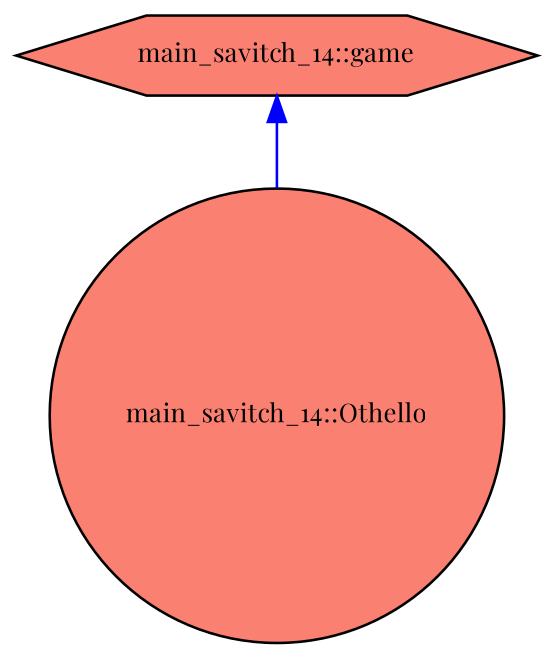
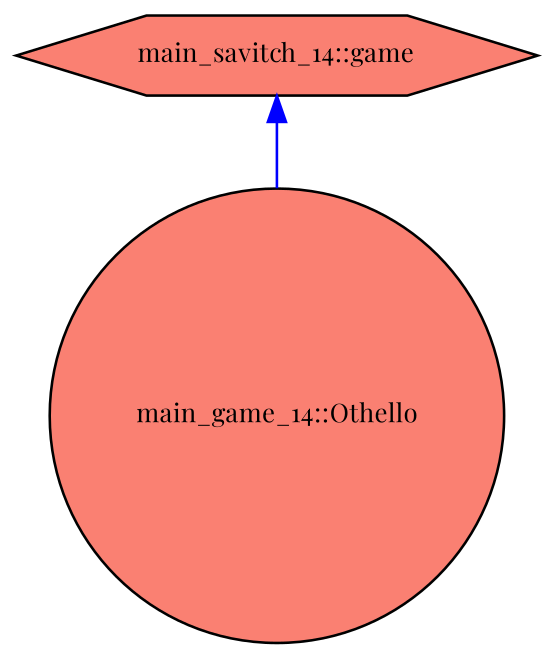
(277, 416) -> (277, 416)
